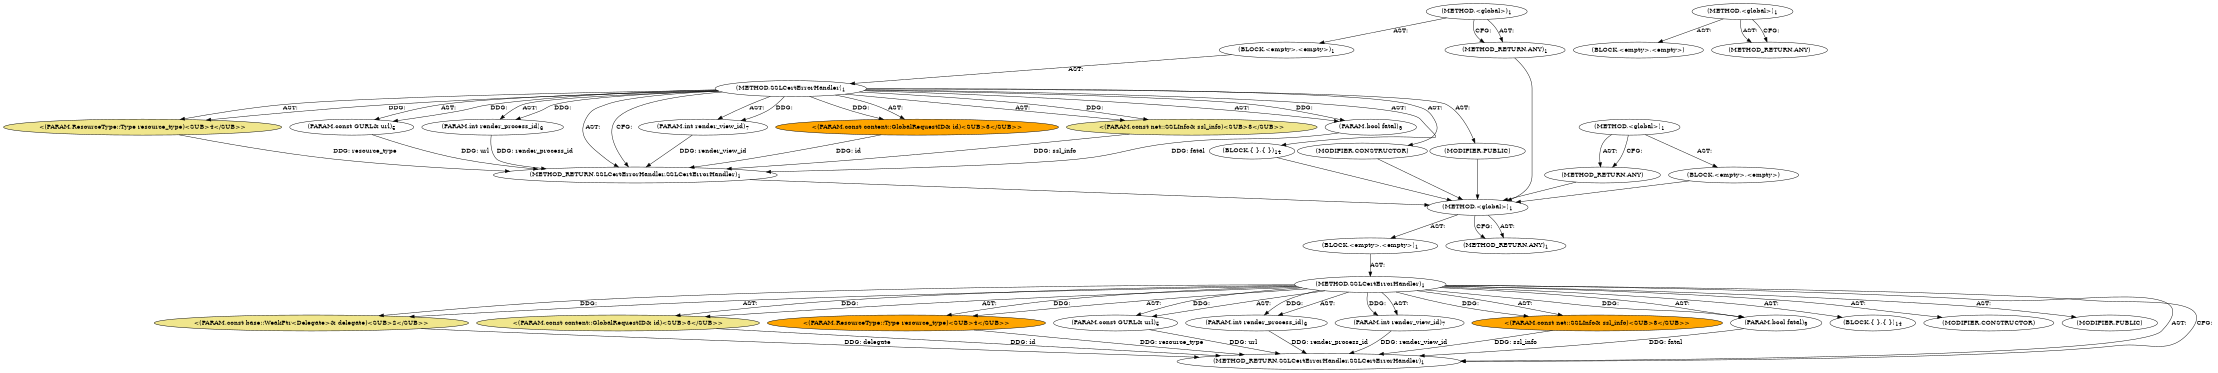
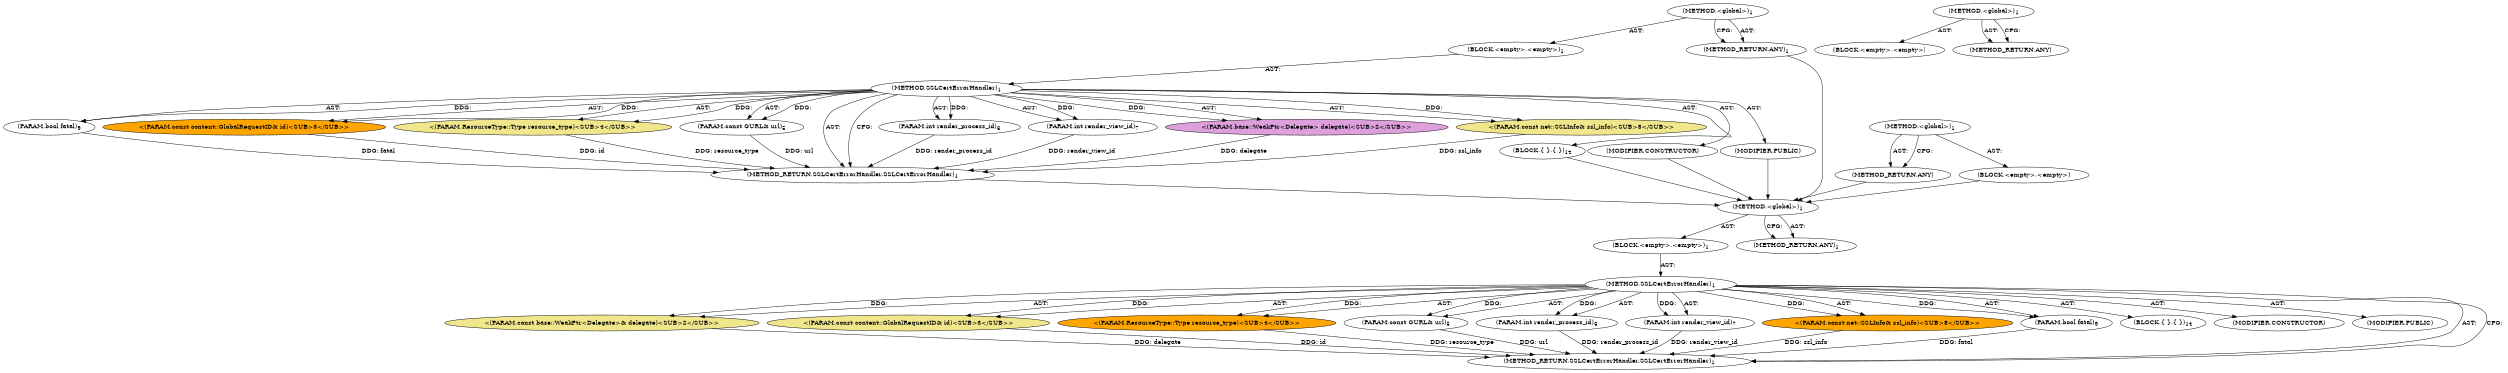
none -> (1307, 127)
